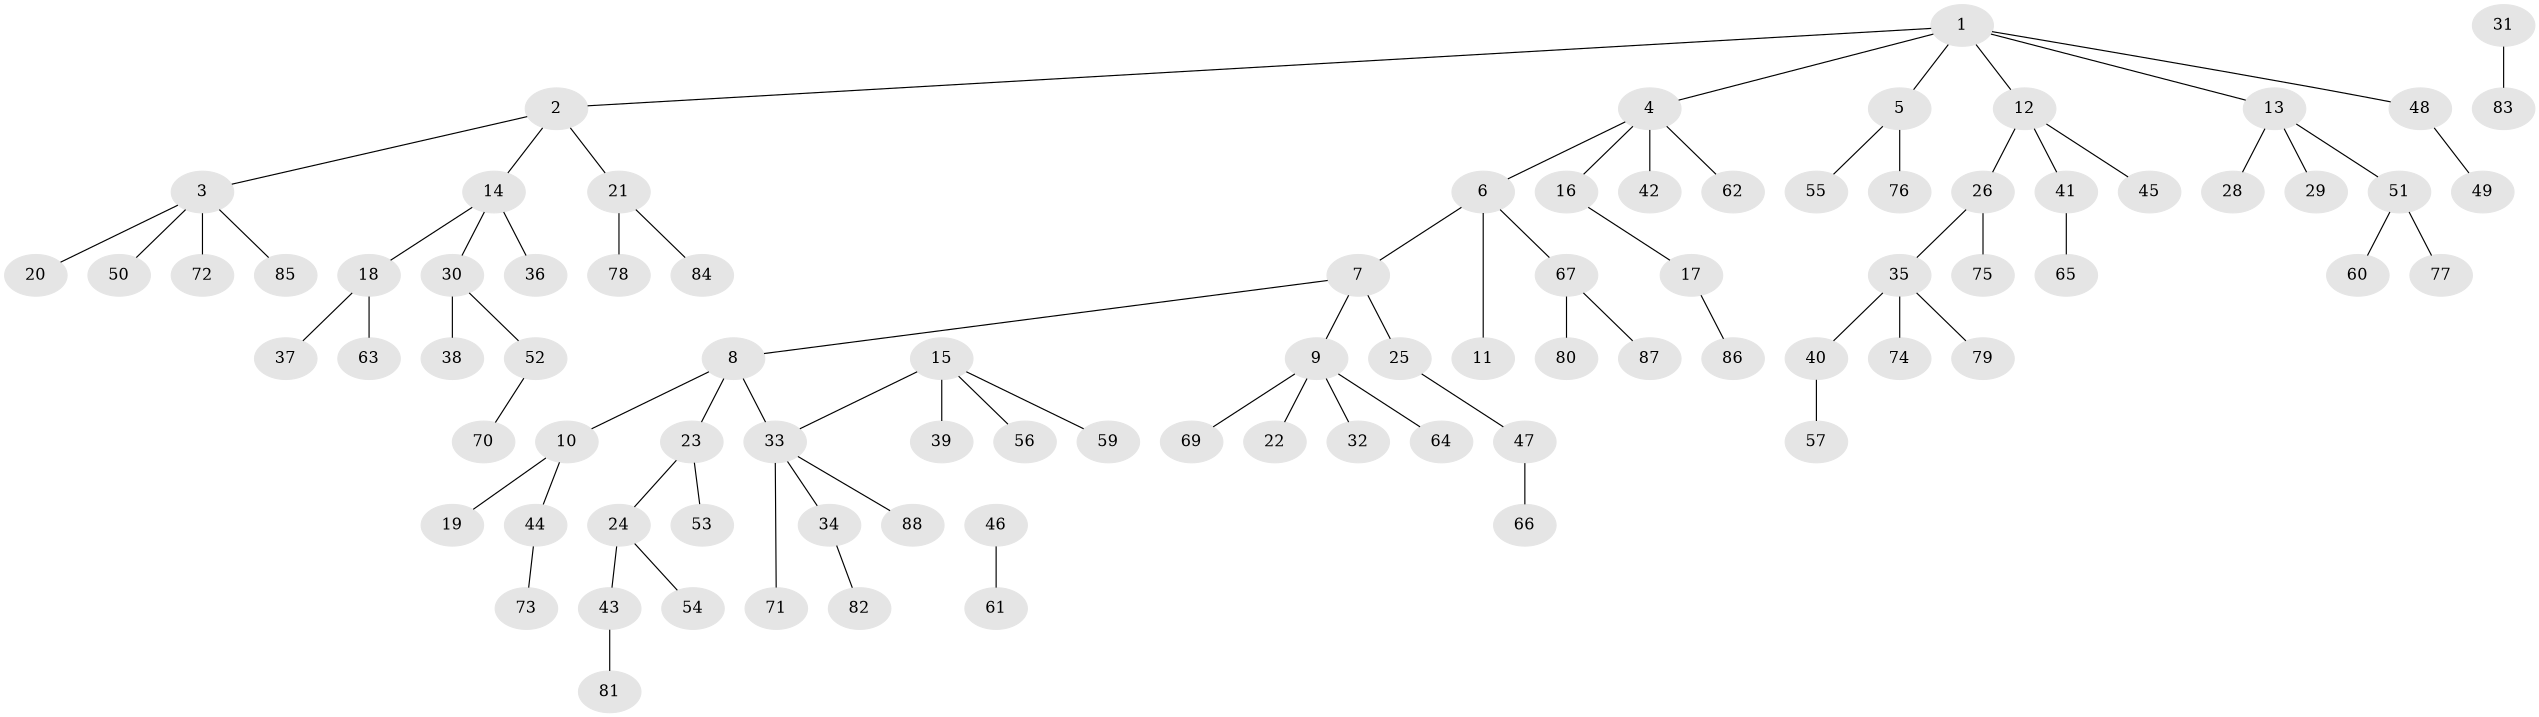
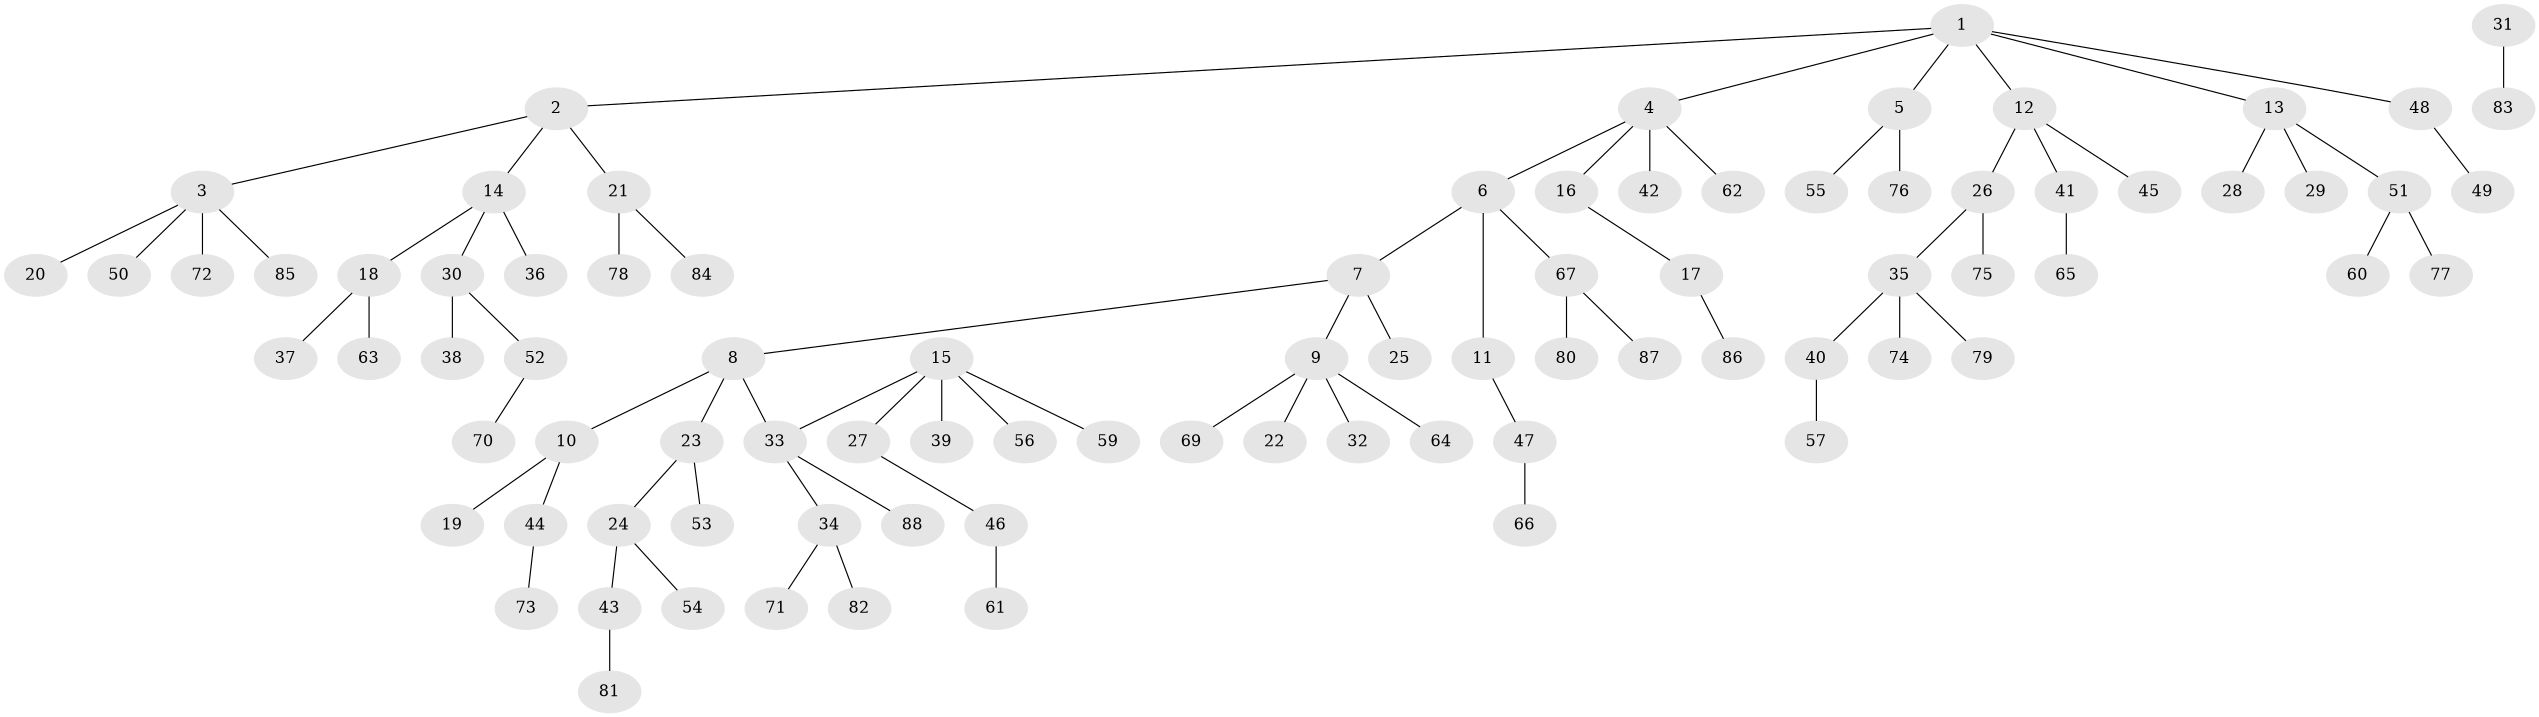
(1462, 400) -> (1504, 400)
none -> (858, 442)
(776, 525) -> (803, 567)
